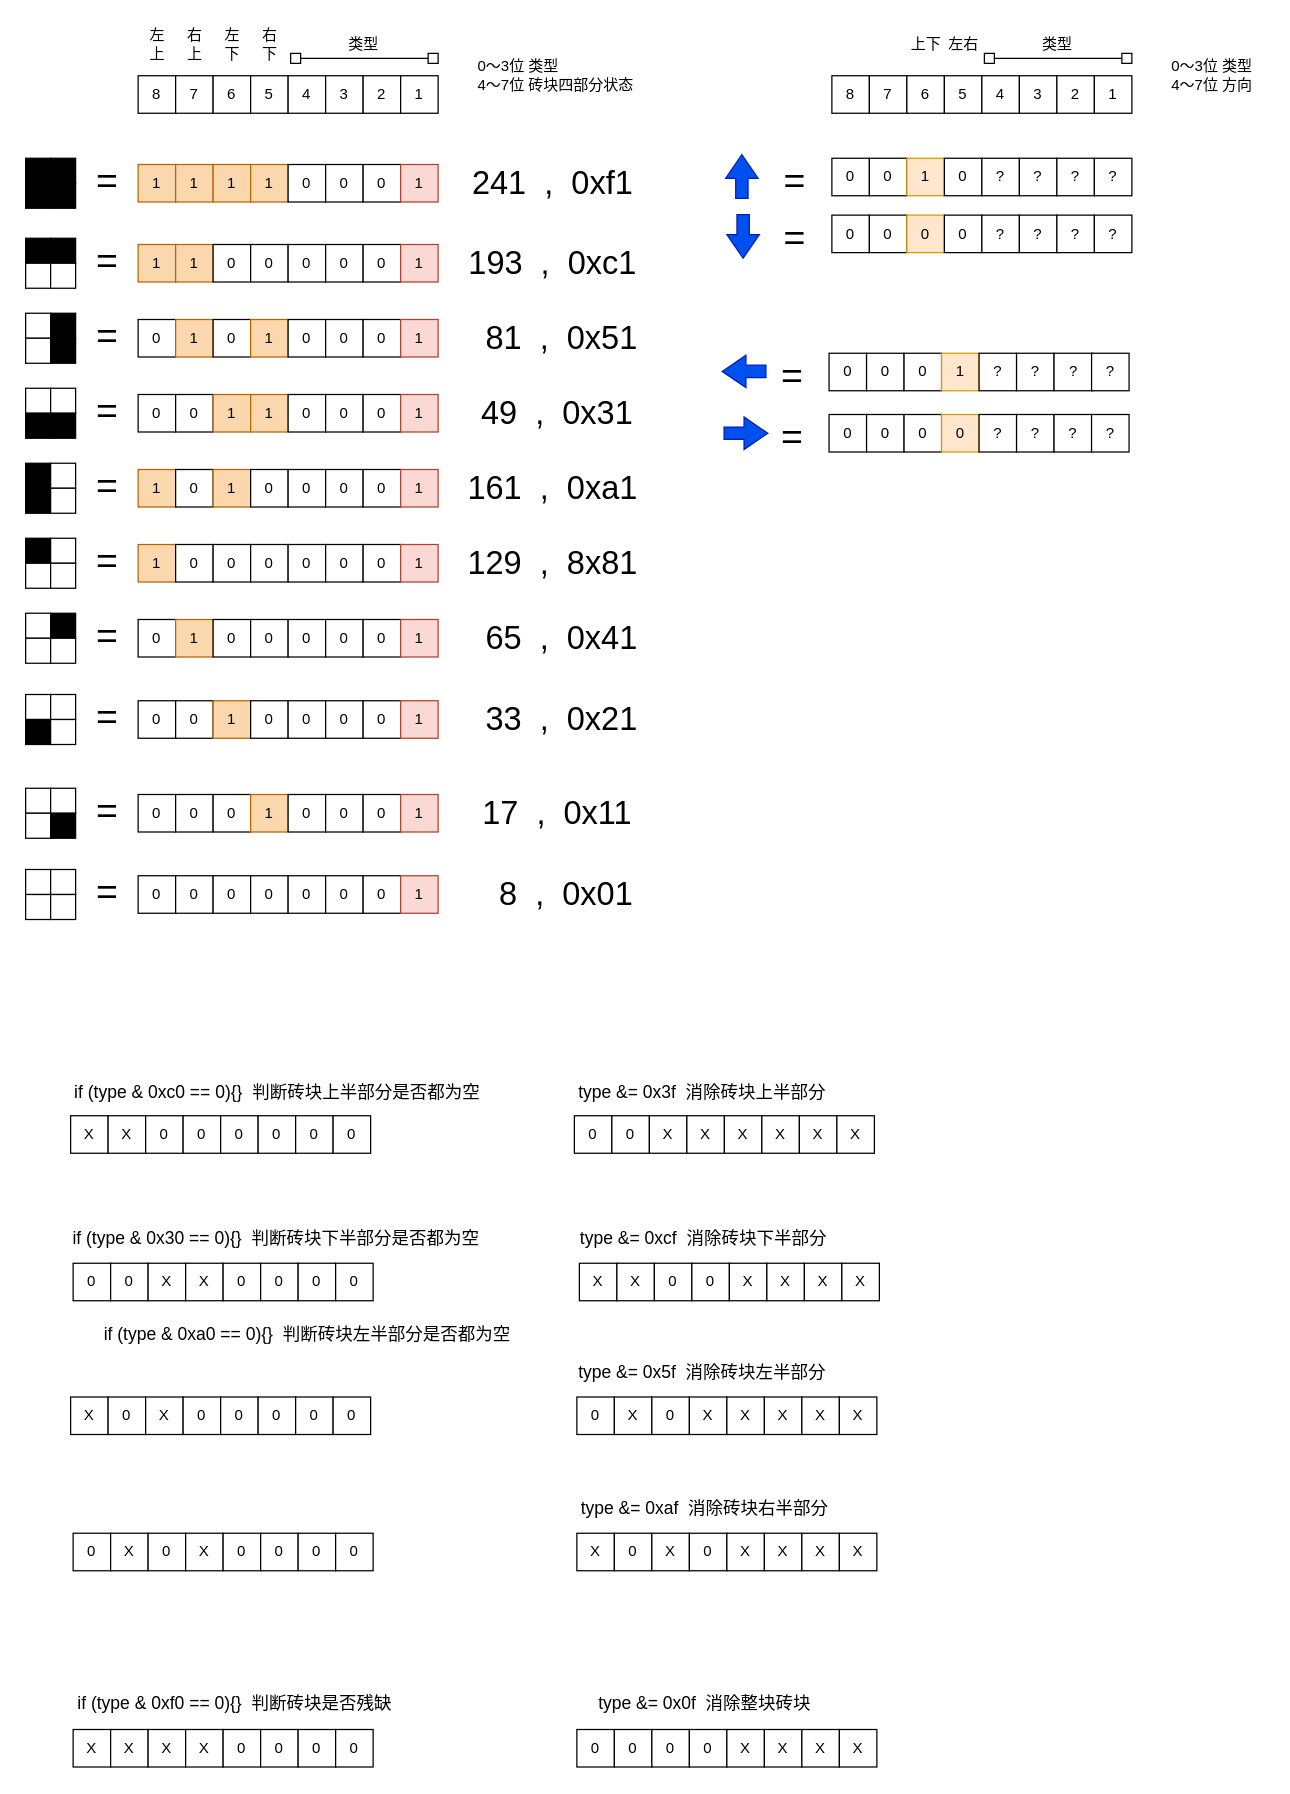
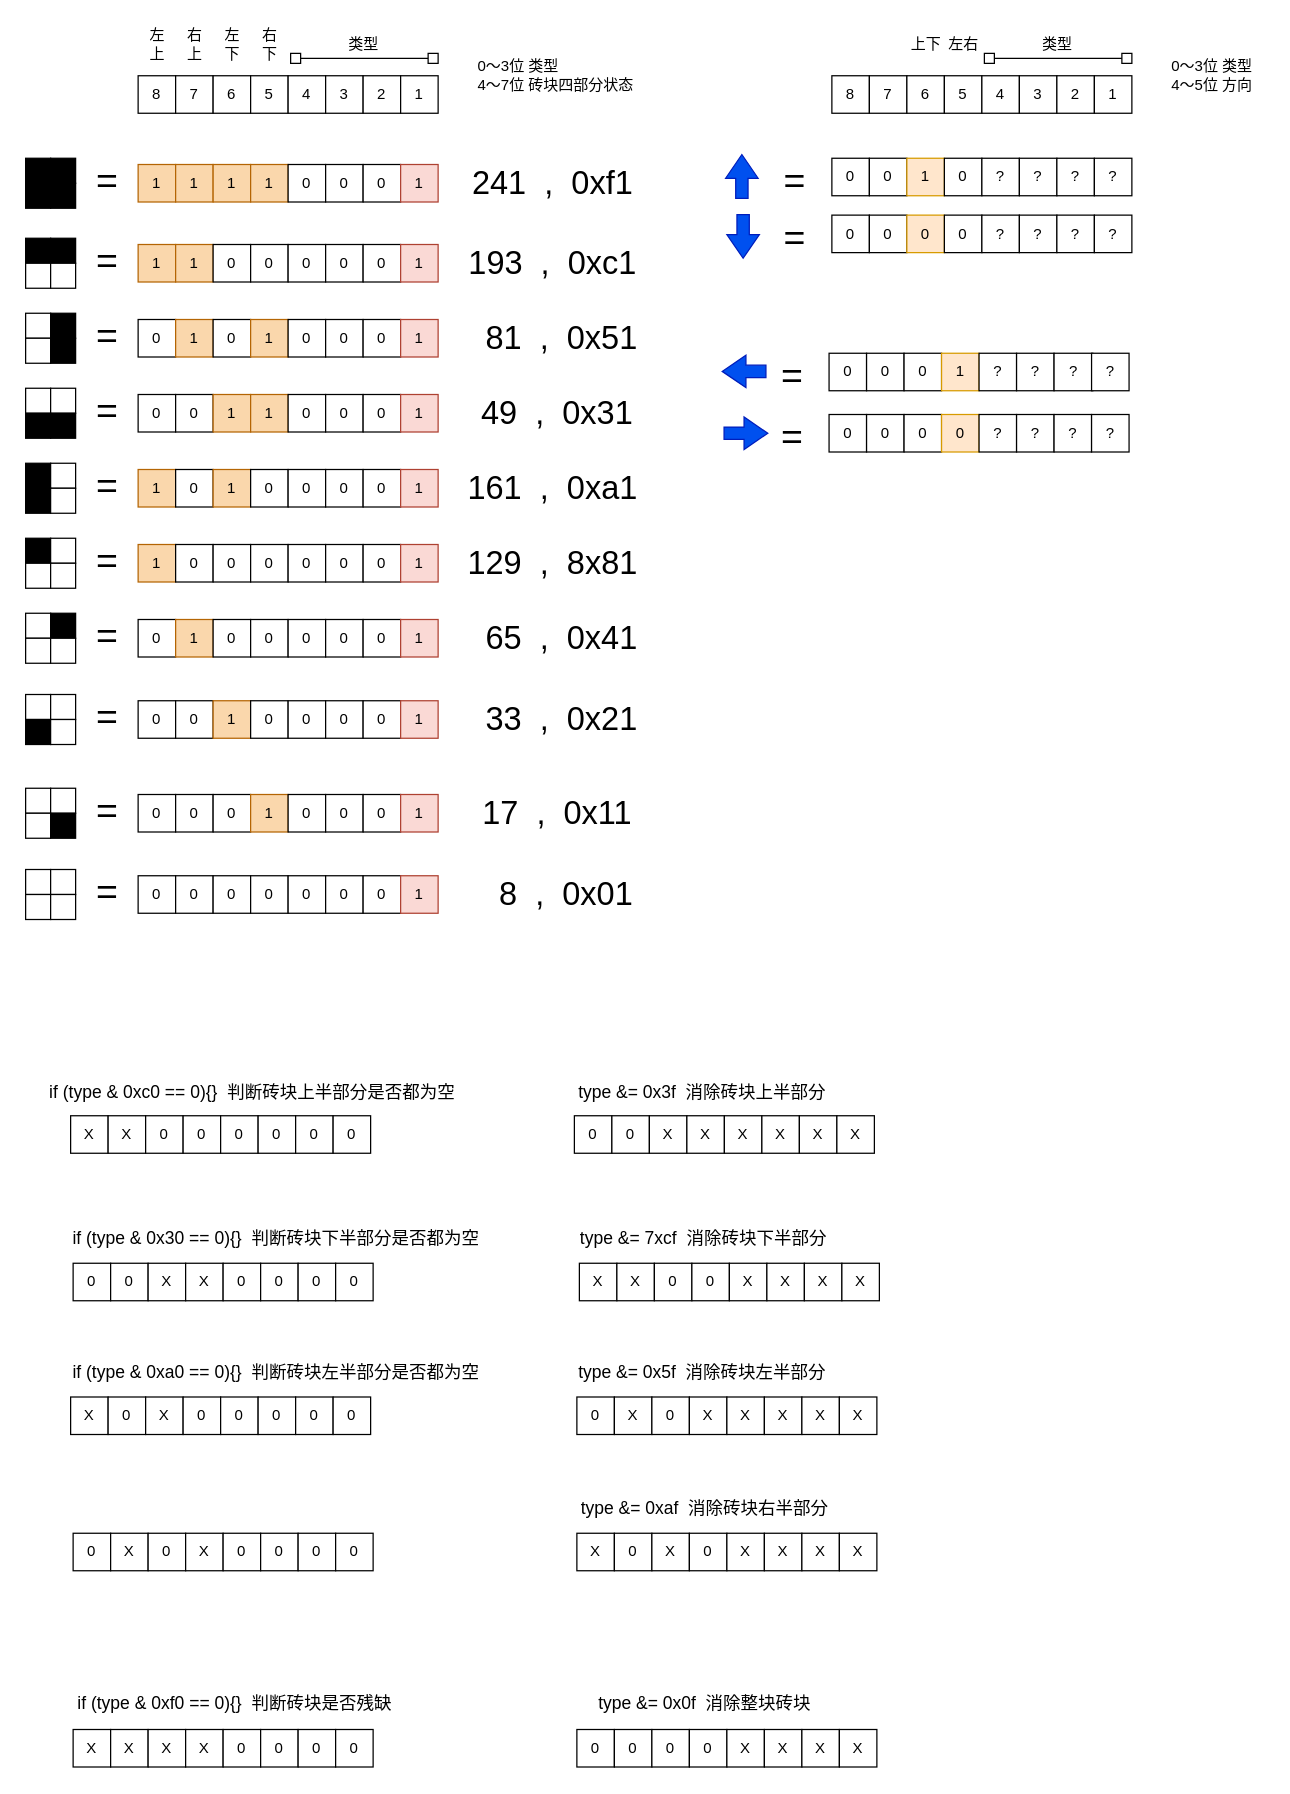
(1213, 76) -> (1213, 76)
(277, 1091) -> (252, 1091)
(704, 1238) -> (704, 1238)
(306, 1334) -> (275, 1371)
